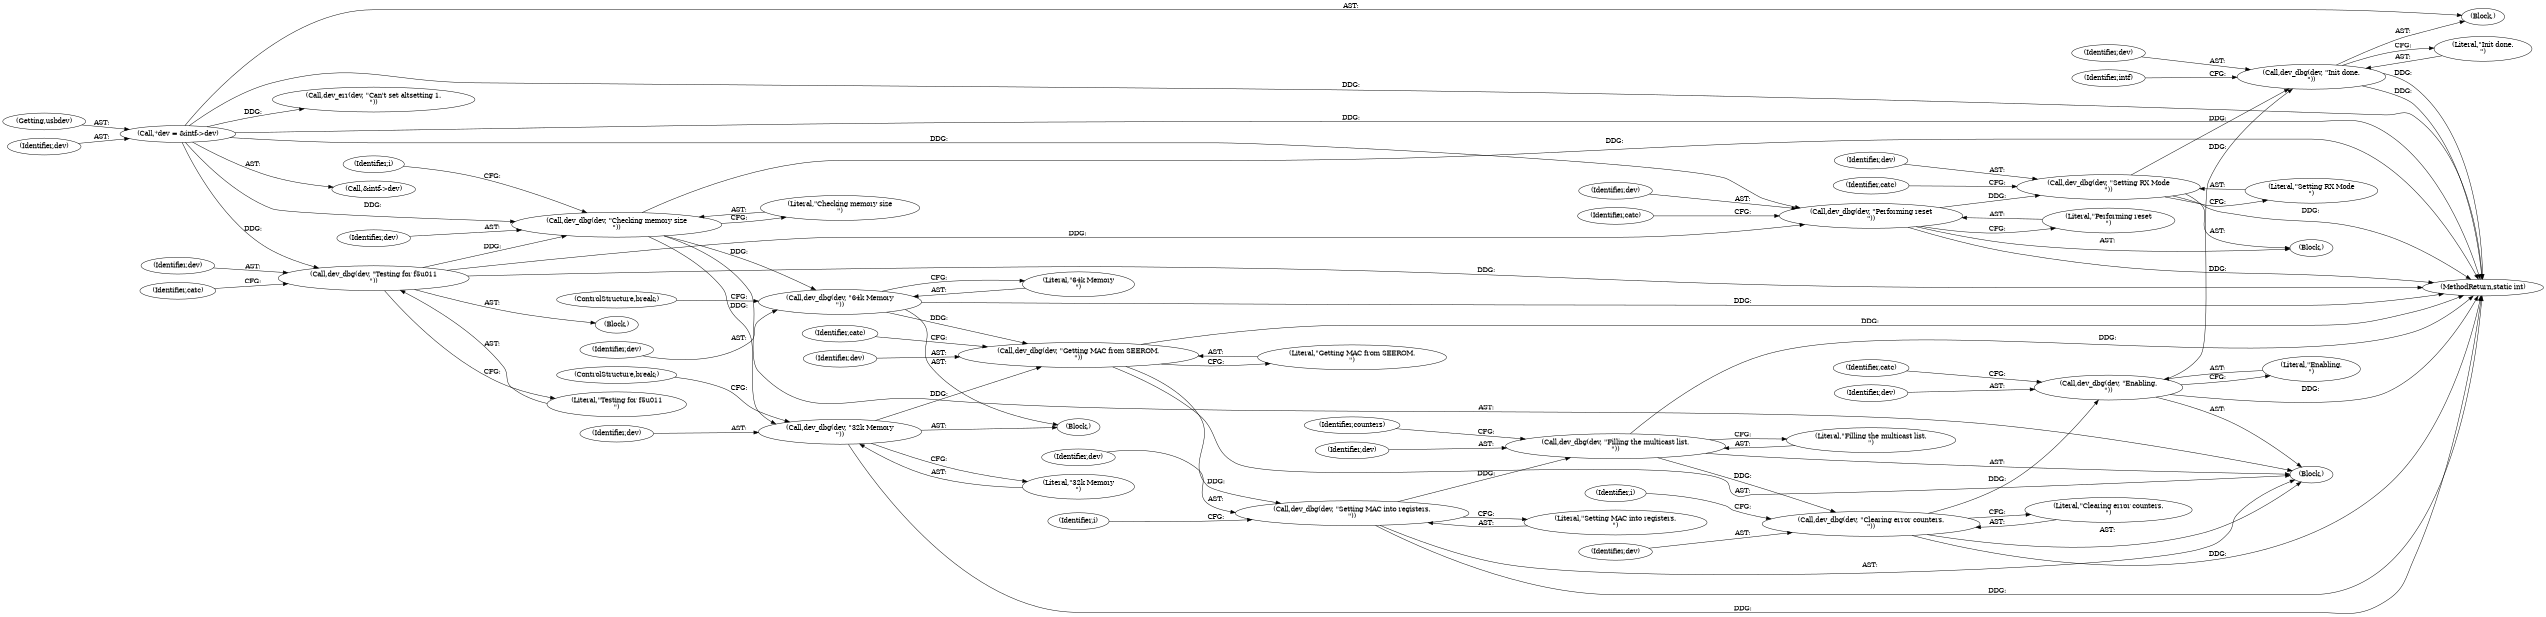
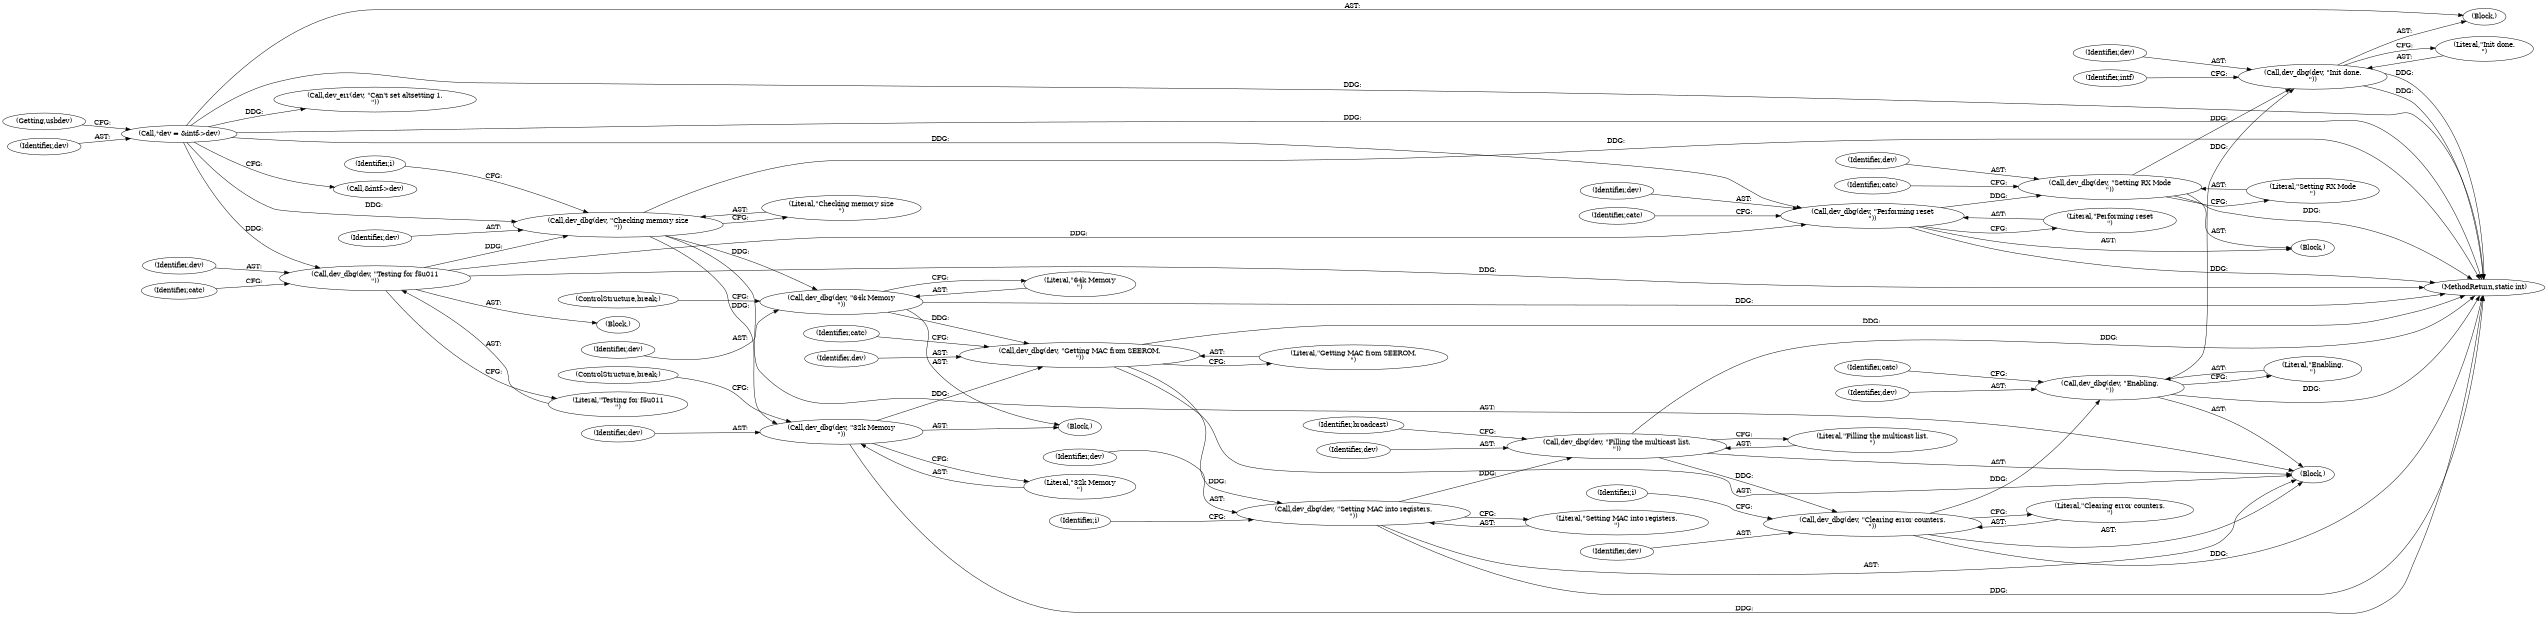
(103, 123) -> (104, 123)
(254, 164) -> (255, 164)
(1352, 425) -> (1353, 425)
